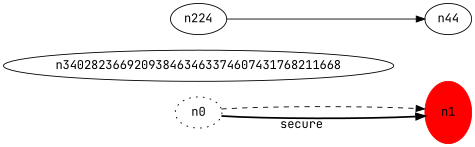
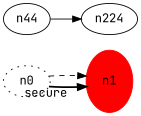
(321, 19) -> (61, 19)
(199, 66) -> none
